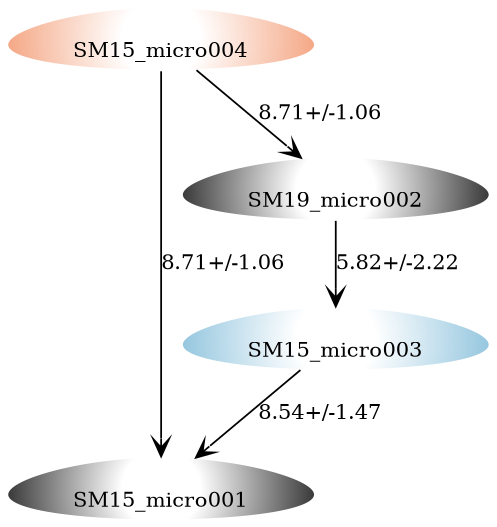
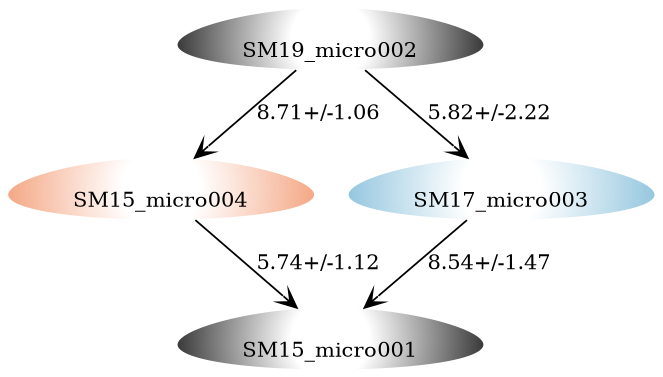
(242, 108) -> (252, 108)
(223, 264) -> (318, 264)
(336, 339) -> (502, 189)
